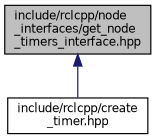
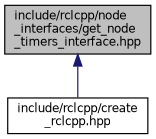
(78, 116) -> (78, 116)
